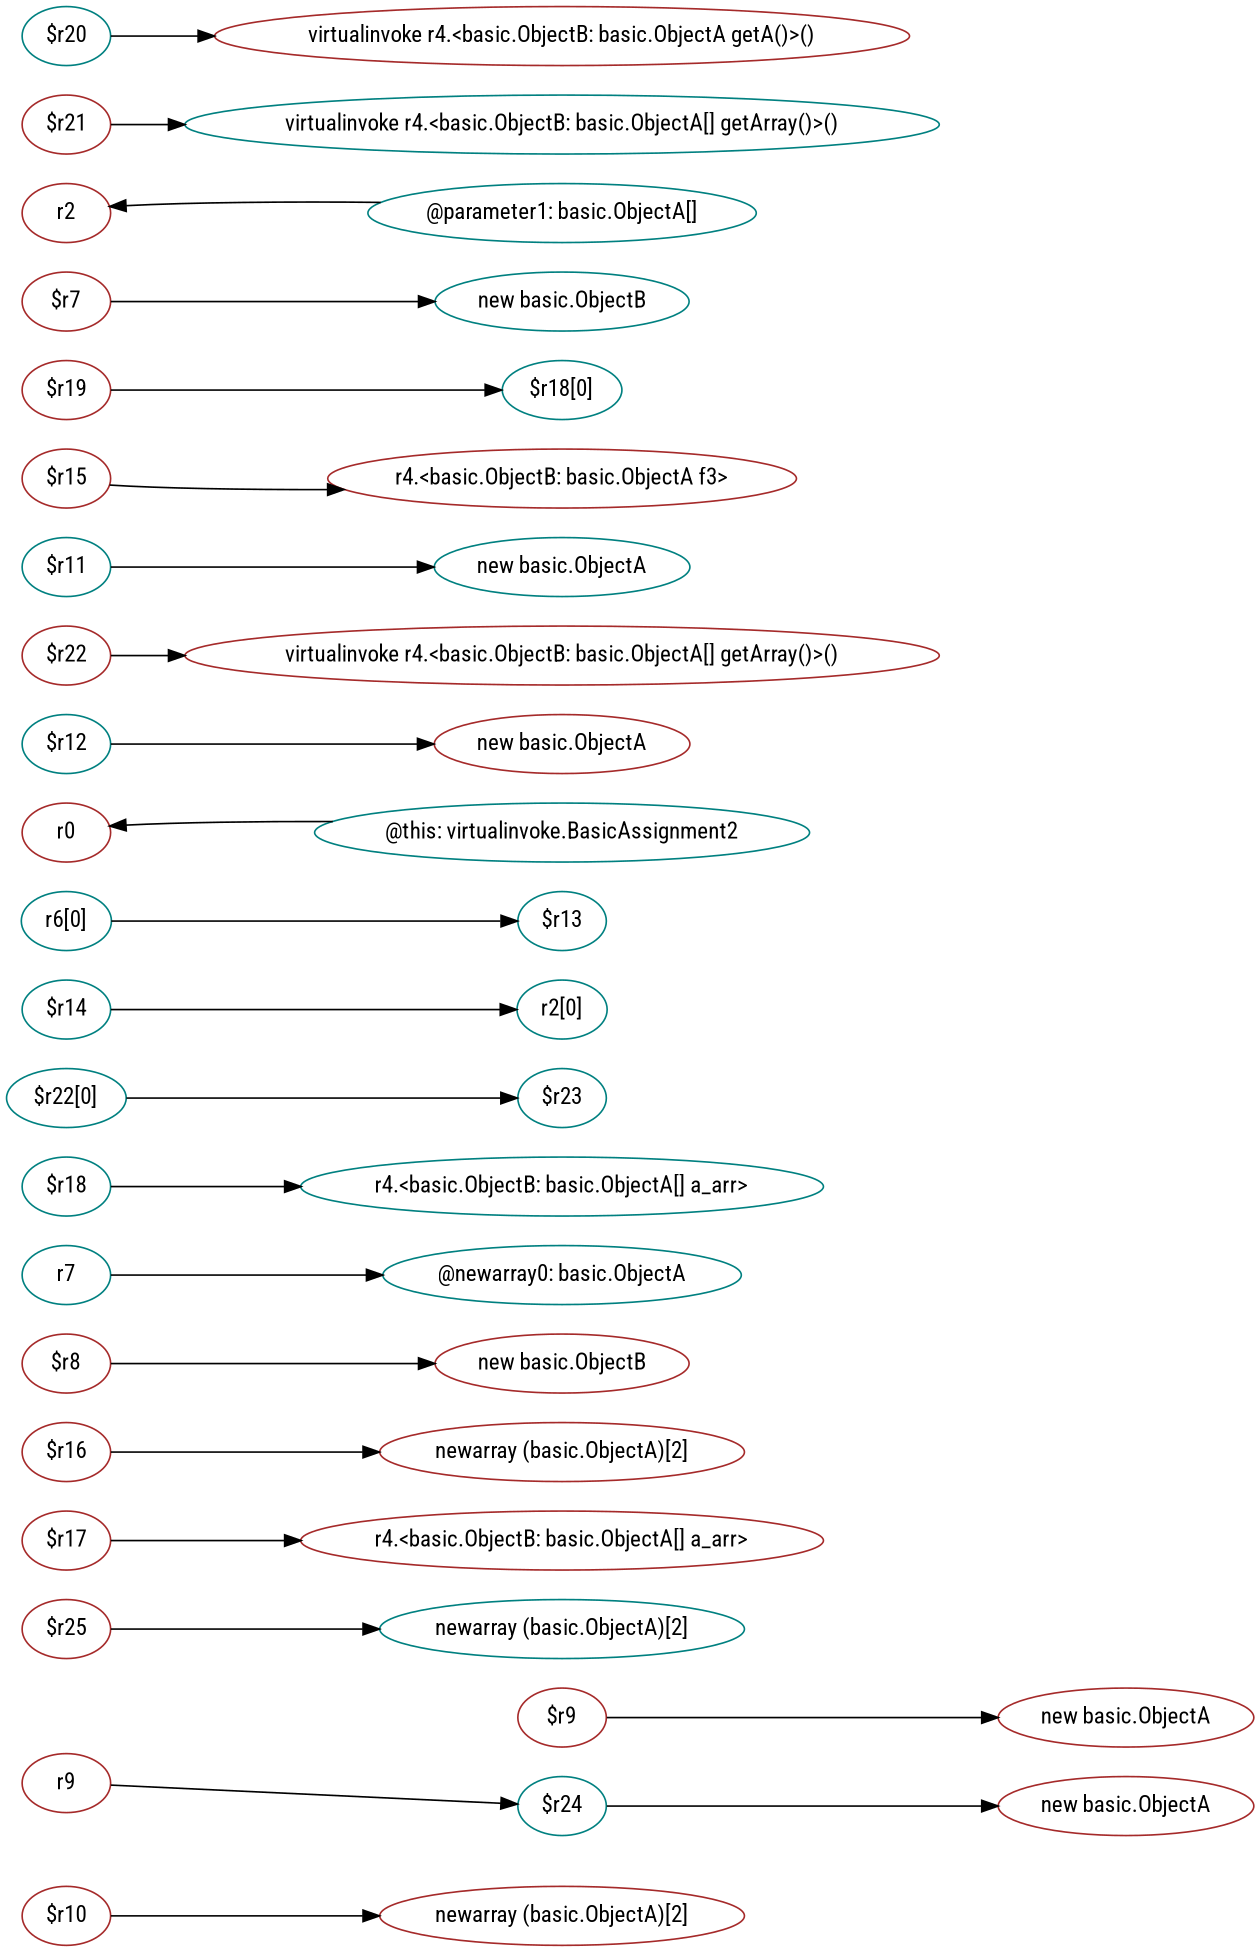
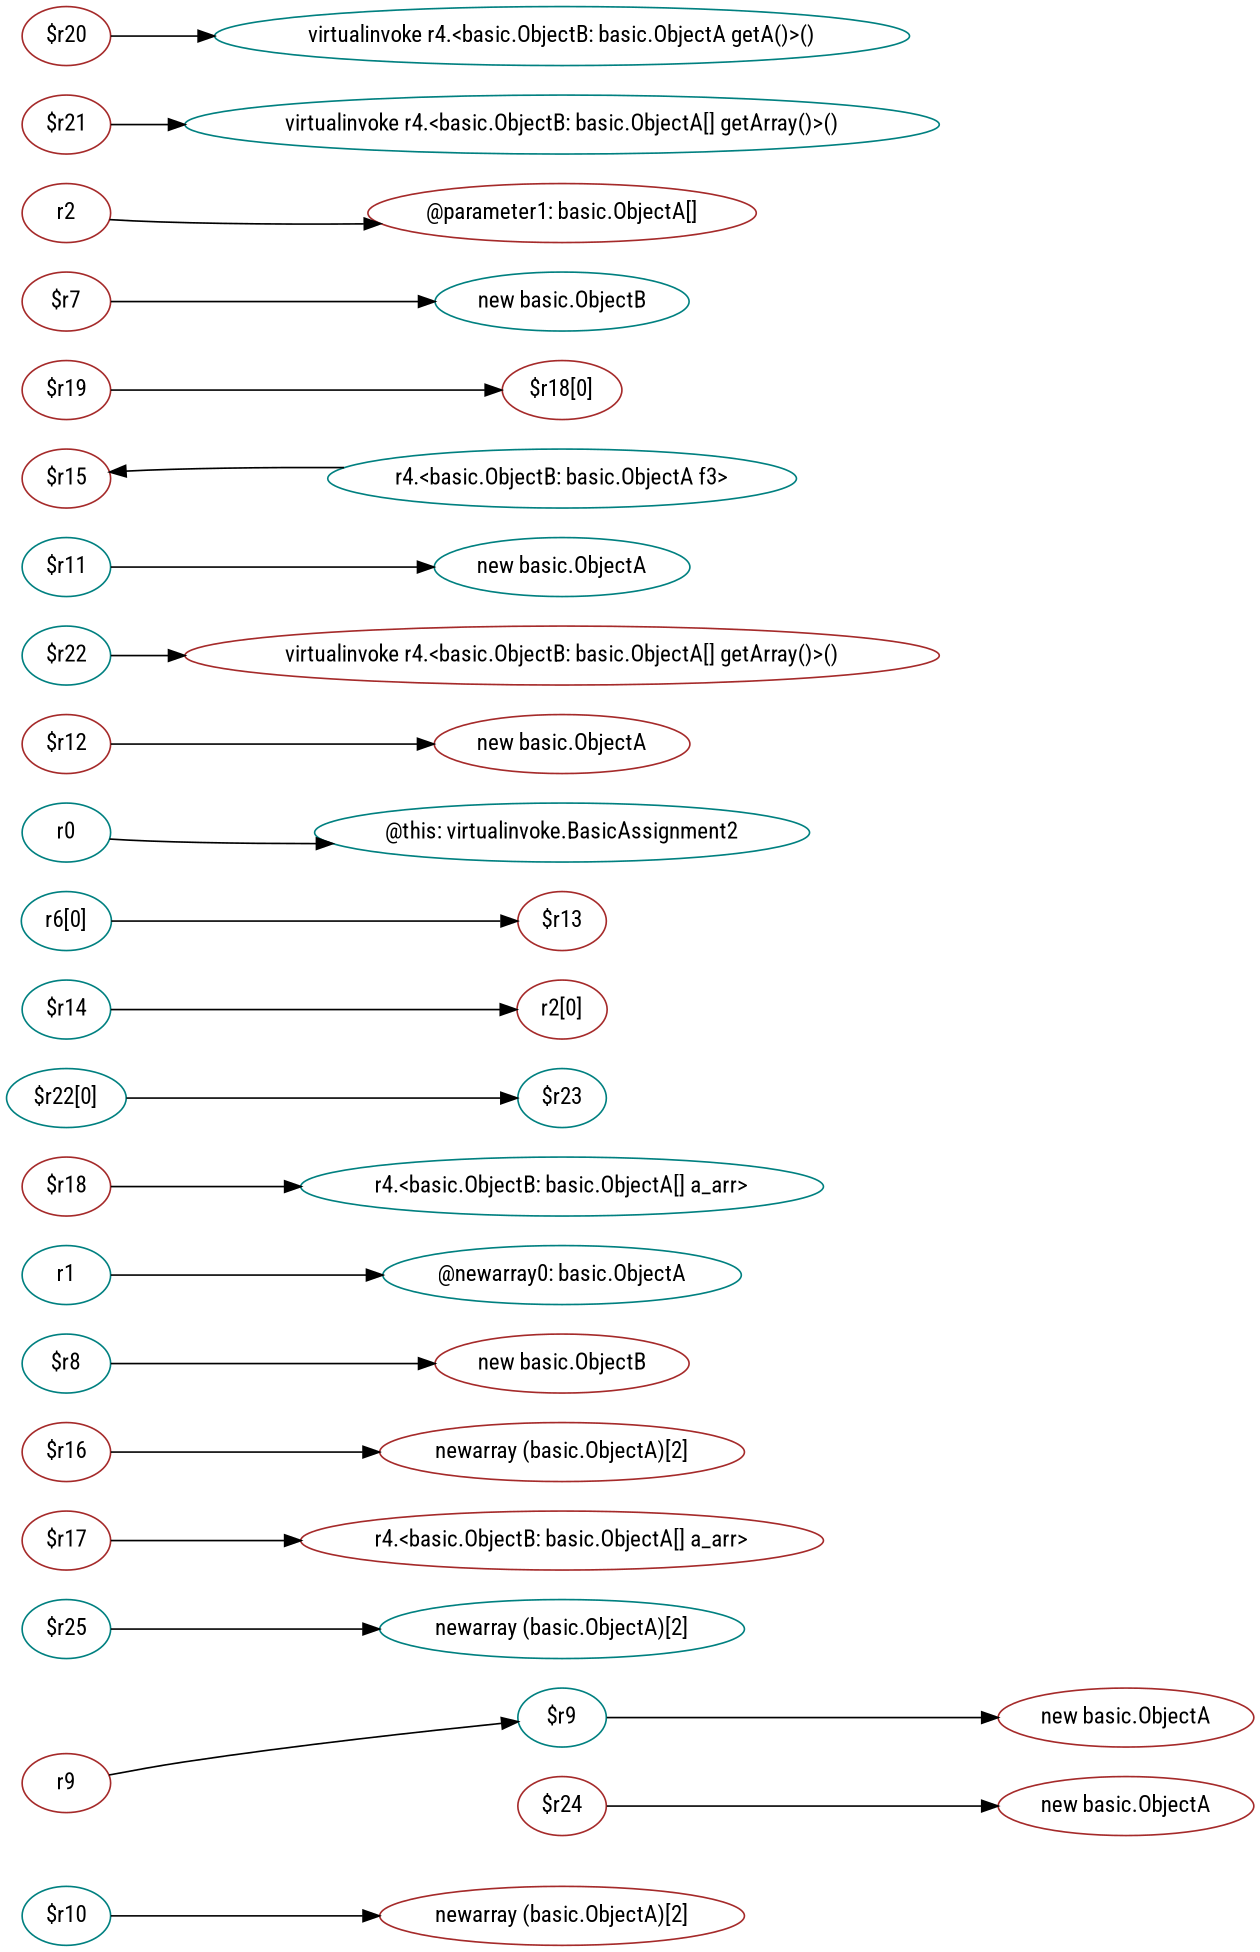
(66, 36) -> (66, 36)
(562, 36) -> (562, 36)
(253, 202) -> (237, 224)
(562, 213) -> (562, 213)
(562, 390) -> (562, 390)
(562, 479) -> (562, 479)
(218, 489) -> (235, 468)
(66, 656) -> (66, 656)
(66, 744) -> (66, 744)
(229, 822) -> (213, 843)
(66, 833) -> (66, 833)
(562, 921) -> (562, 921)
(562, 1010) -> (562, 1010)
(66, 1187) -> (66, 1187)
(66, 1275) -> (66, 1275)
(66, 1364) -> (66, 1364)
(66, 1629) -> (66, 1629)
(562, 1718) -> (562, 1718)
(306, 1794) -> (305, 1746)
(562, 1806) -> (562, 1806)
(66, 1916) -> (66, 1916)
